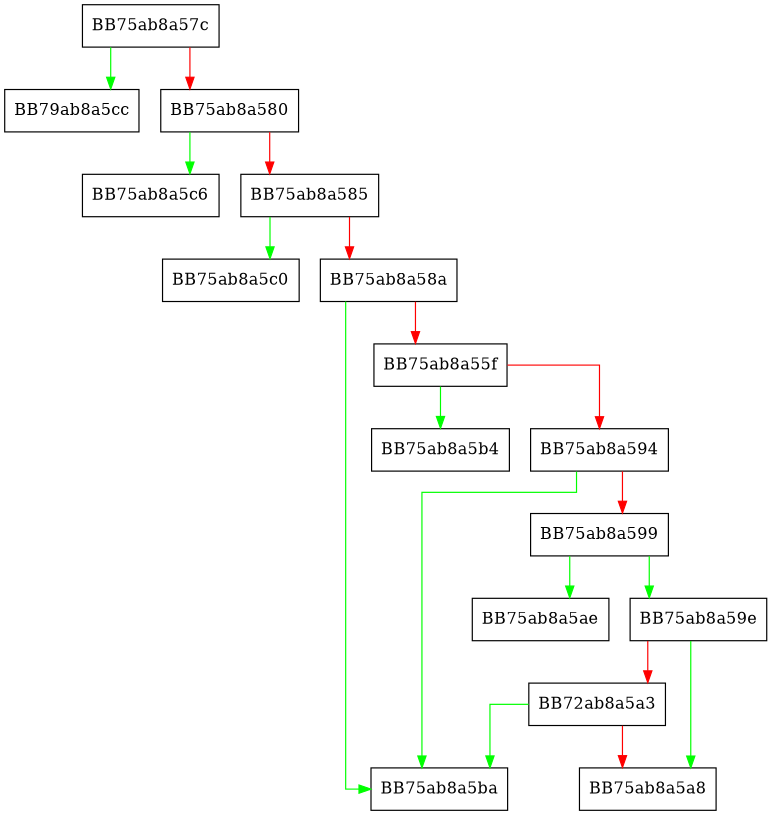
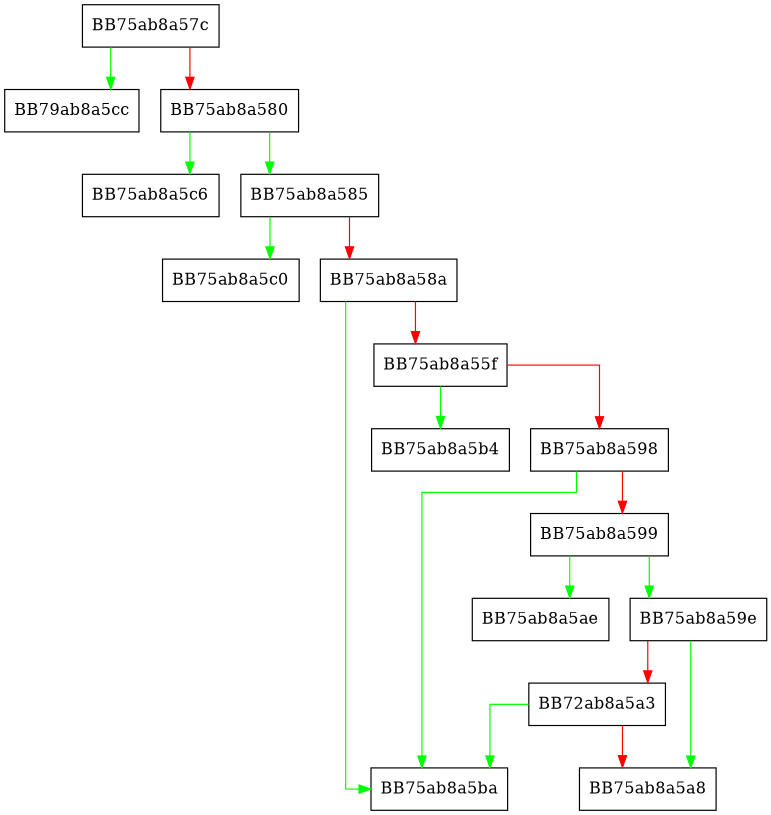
(270, 147) -> (270, 147)
(599, 450) -> (599, 450)
